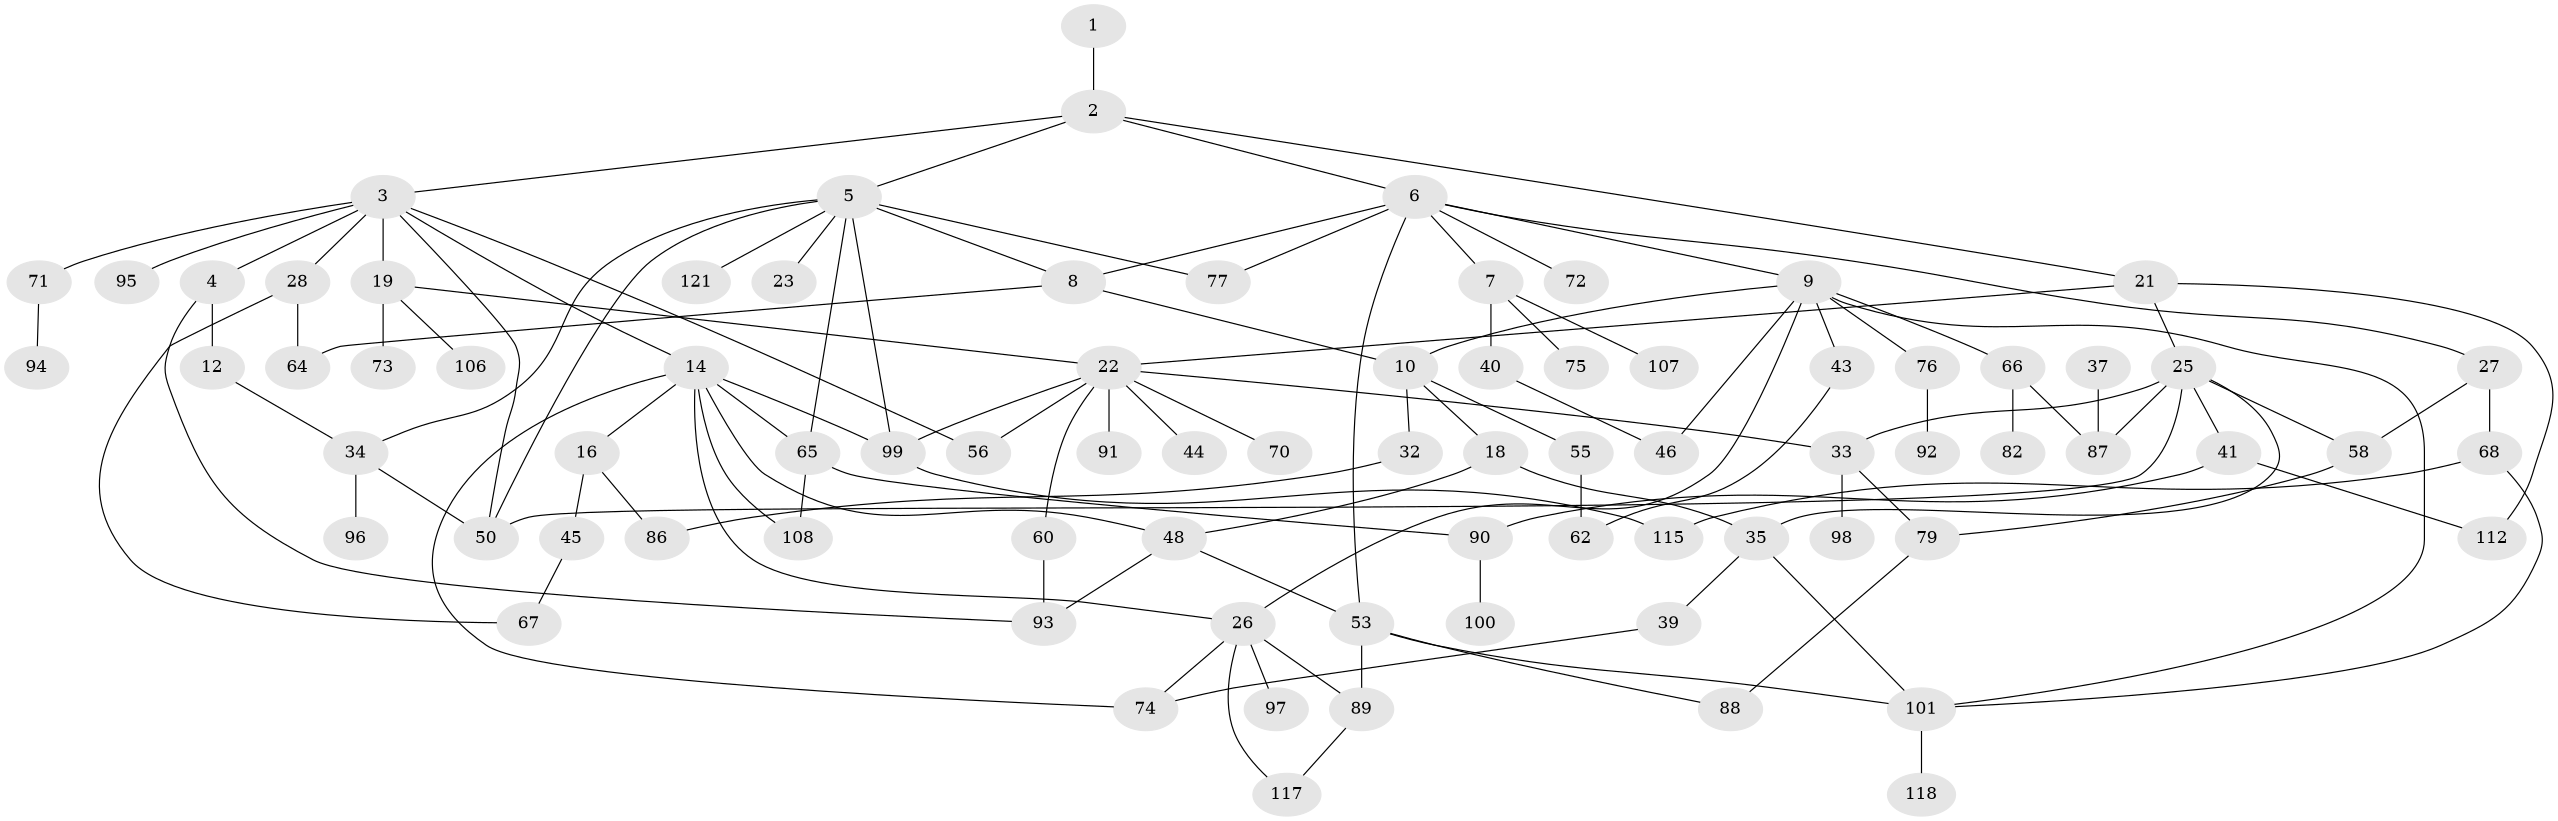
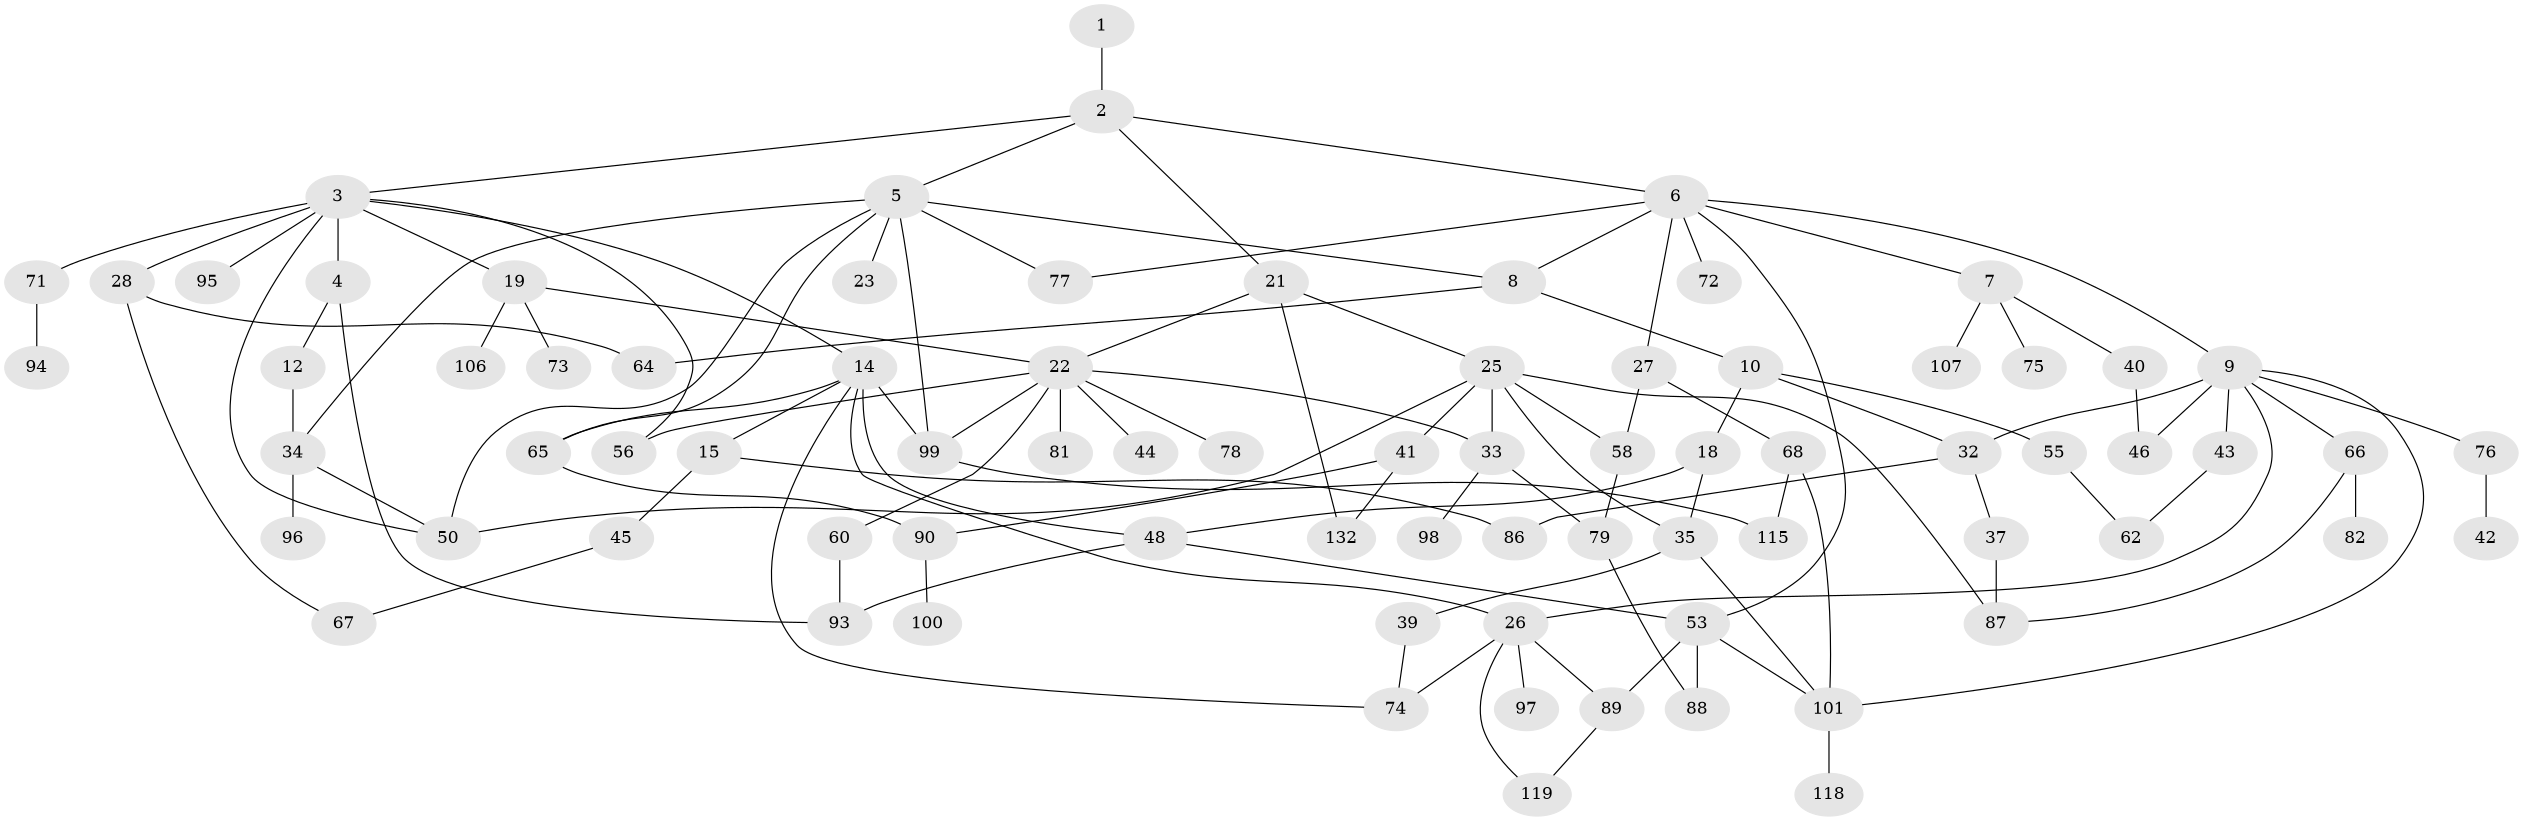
(696, 282) -> none
(1602, 310) -> (2098, 409)
(587, 453) -> (709, 453)
(1109, 453) -> (1060, 453)
(1280, 453) -> (1231, 453)
(1927, 453) -> (2486, 538)
none -> (1983, 496)
(798, 538) -> none
(2492, 538) -> (1341, 538)
(1287, 795) -> (1537, 795)
